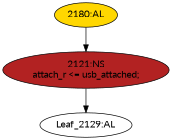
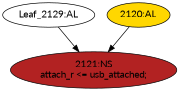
(86, 15) -> (139, 15)
(86, 97) -> (66, 37)
